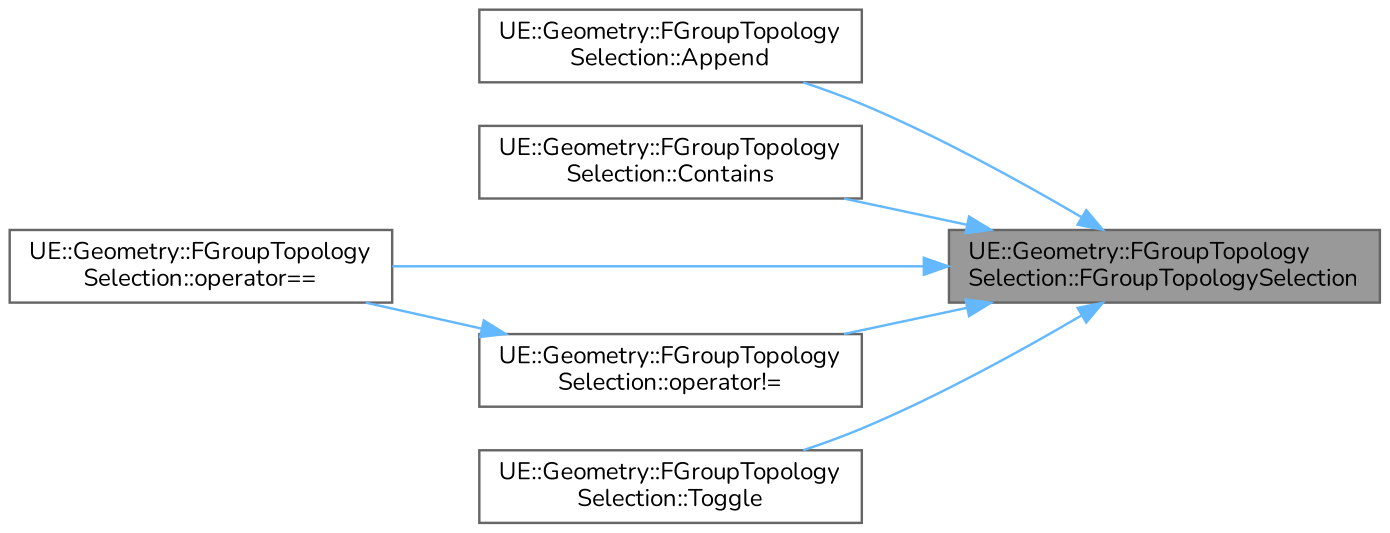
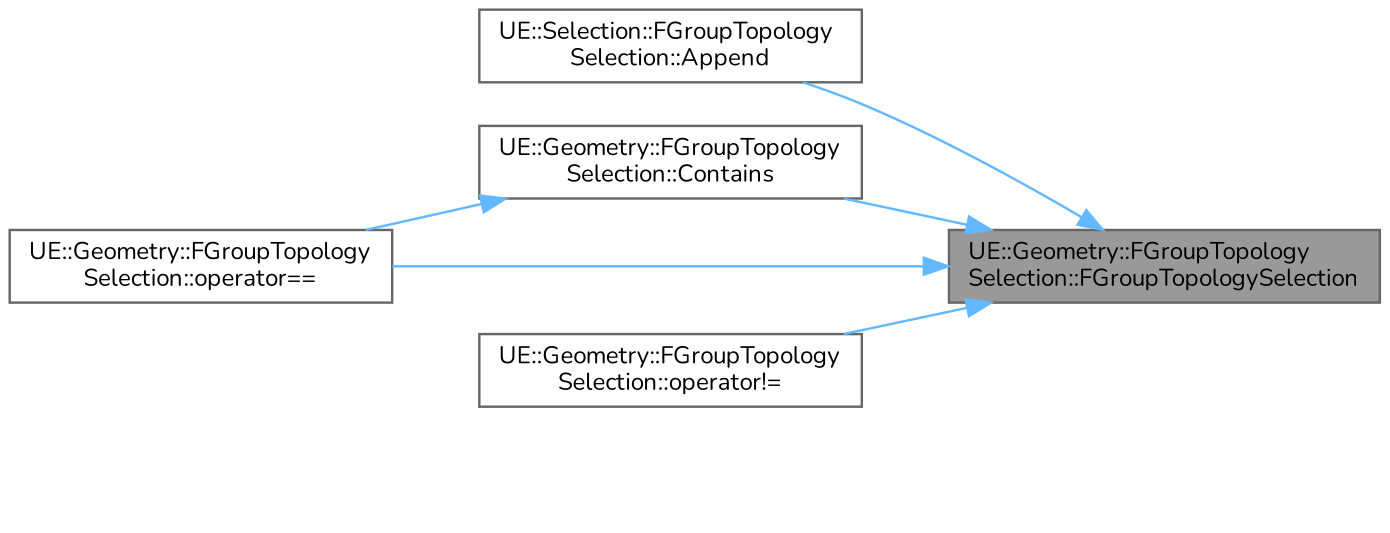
(671, 46) -> (671, 46)
(424, 316) -> (424, 217)
(671, 487) -> none
